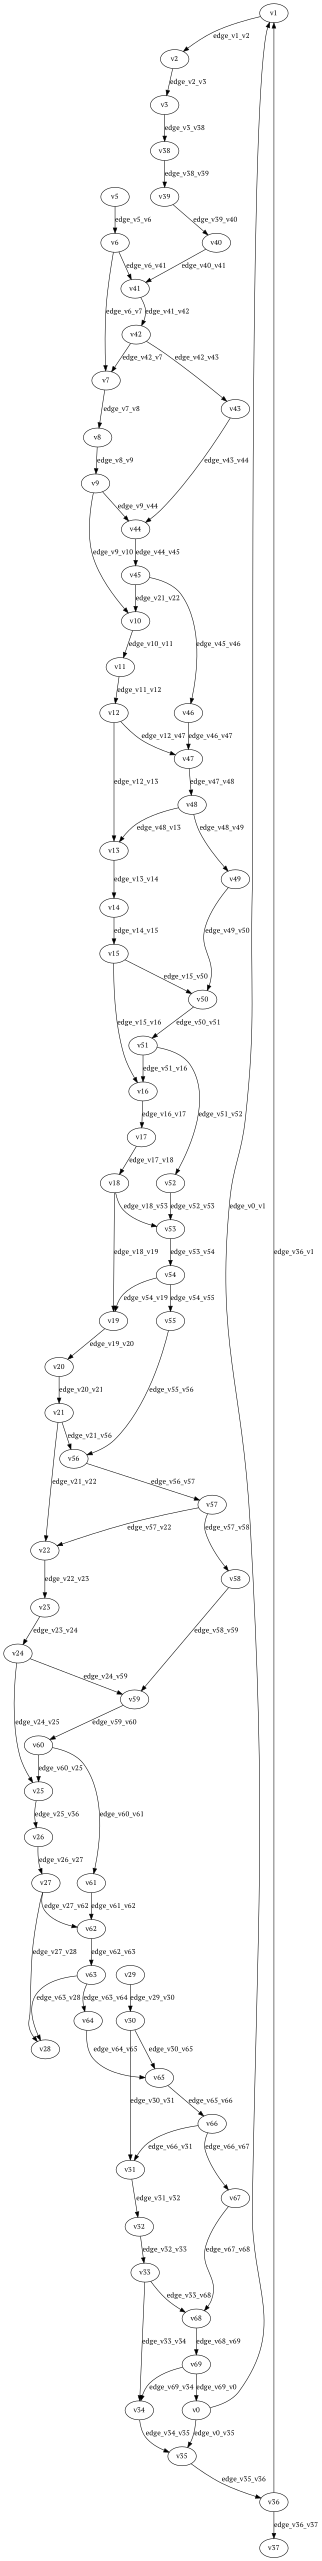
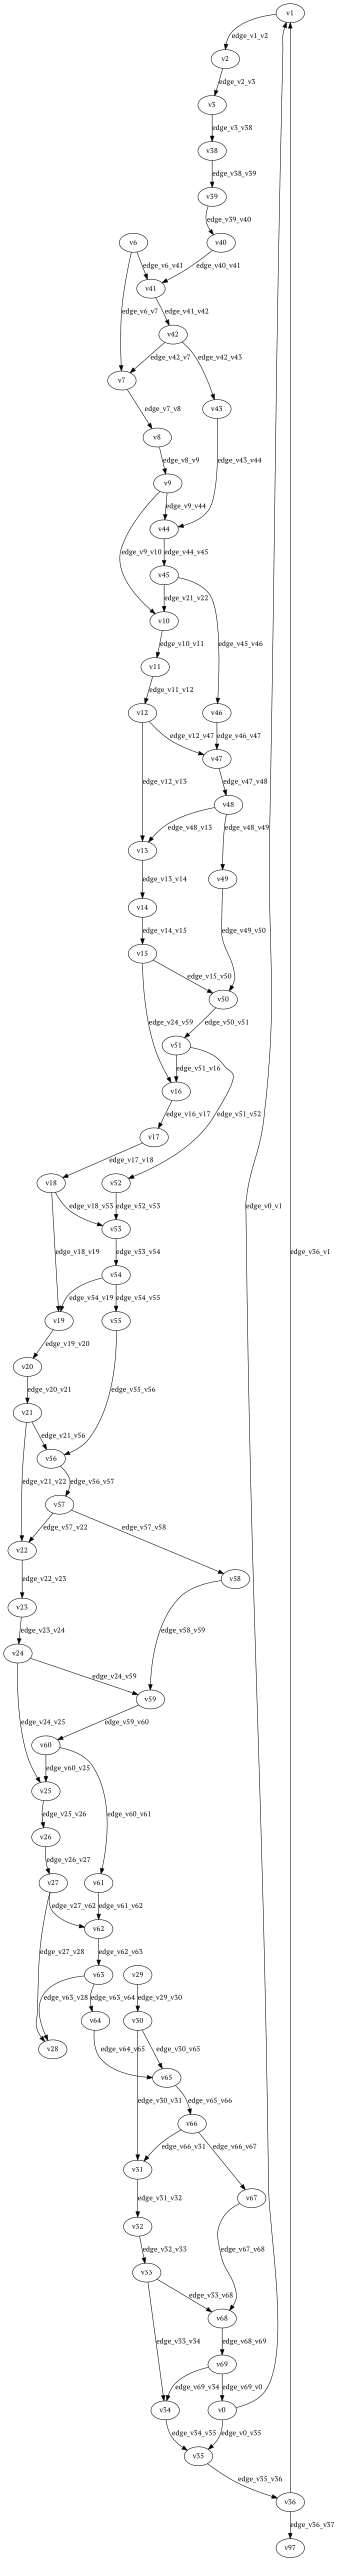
(115, 197) -> none
(140, 1023) -> (171, 1023)
(57, 1814) -> (65, 1814)
(274, 2548) -> (290, 2548)
